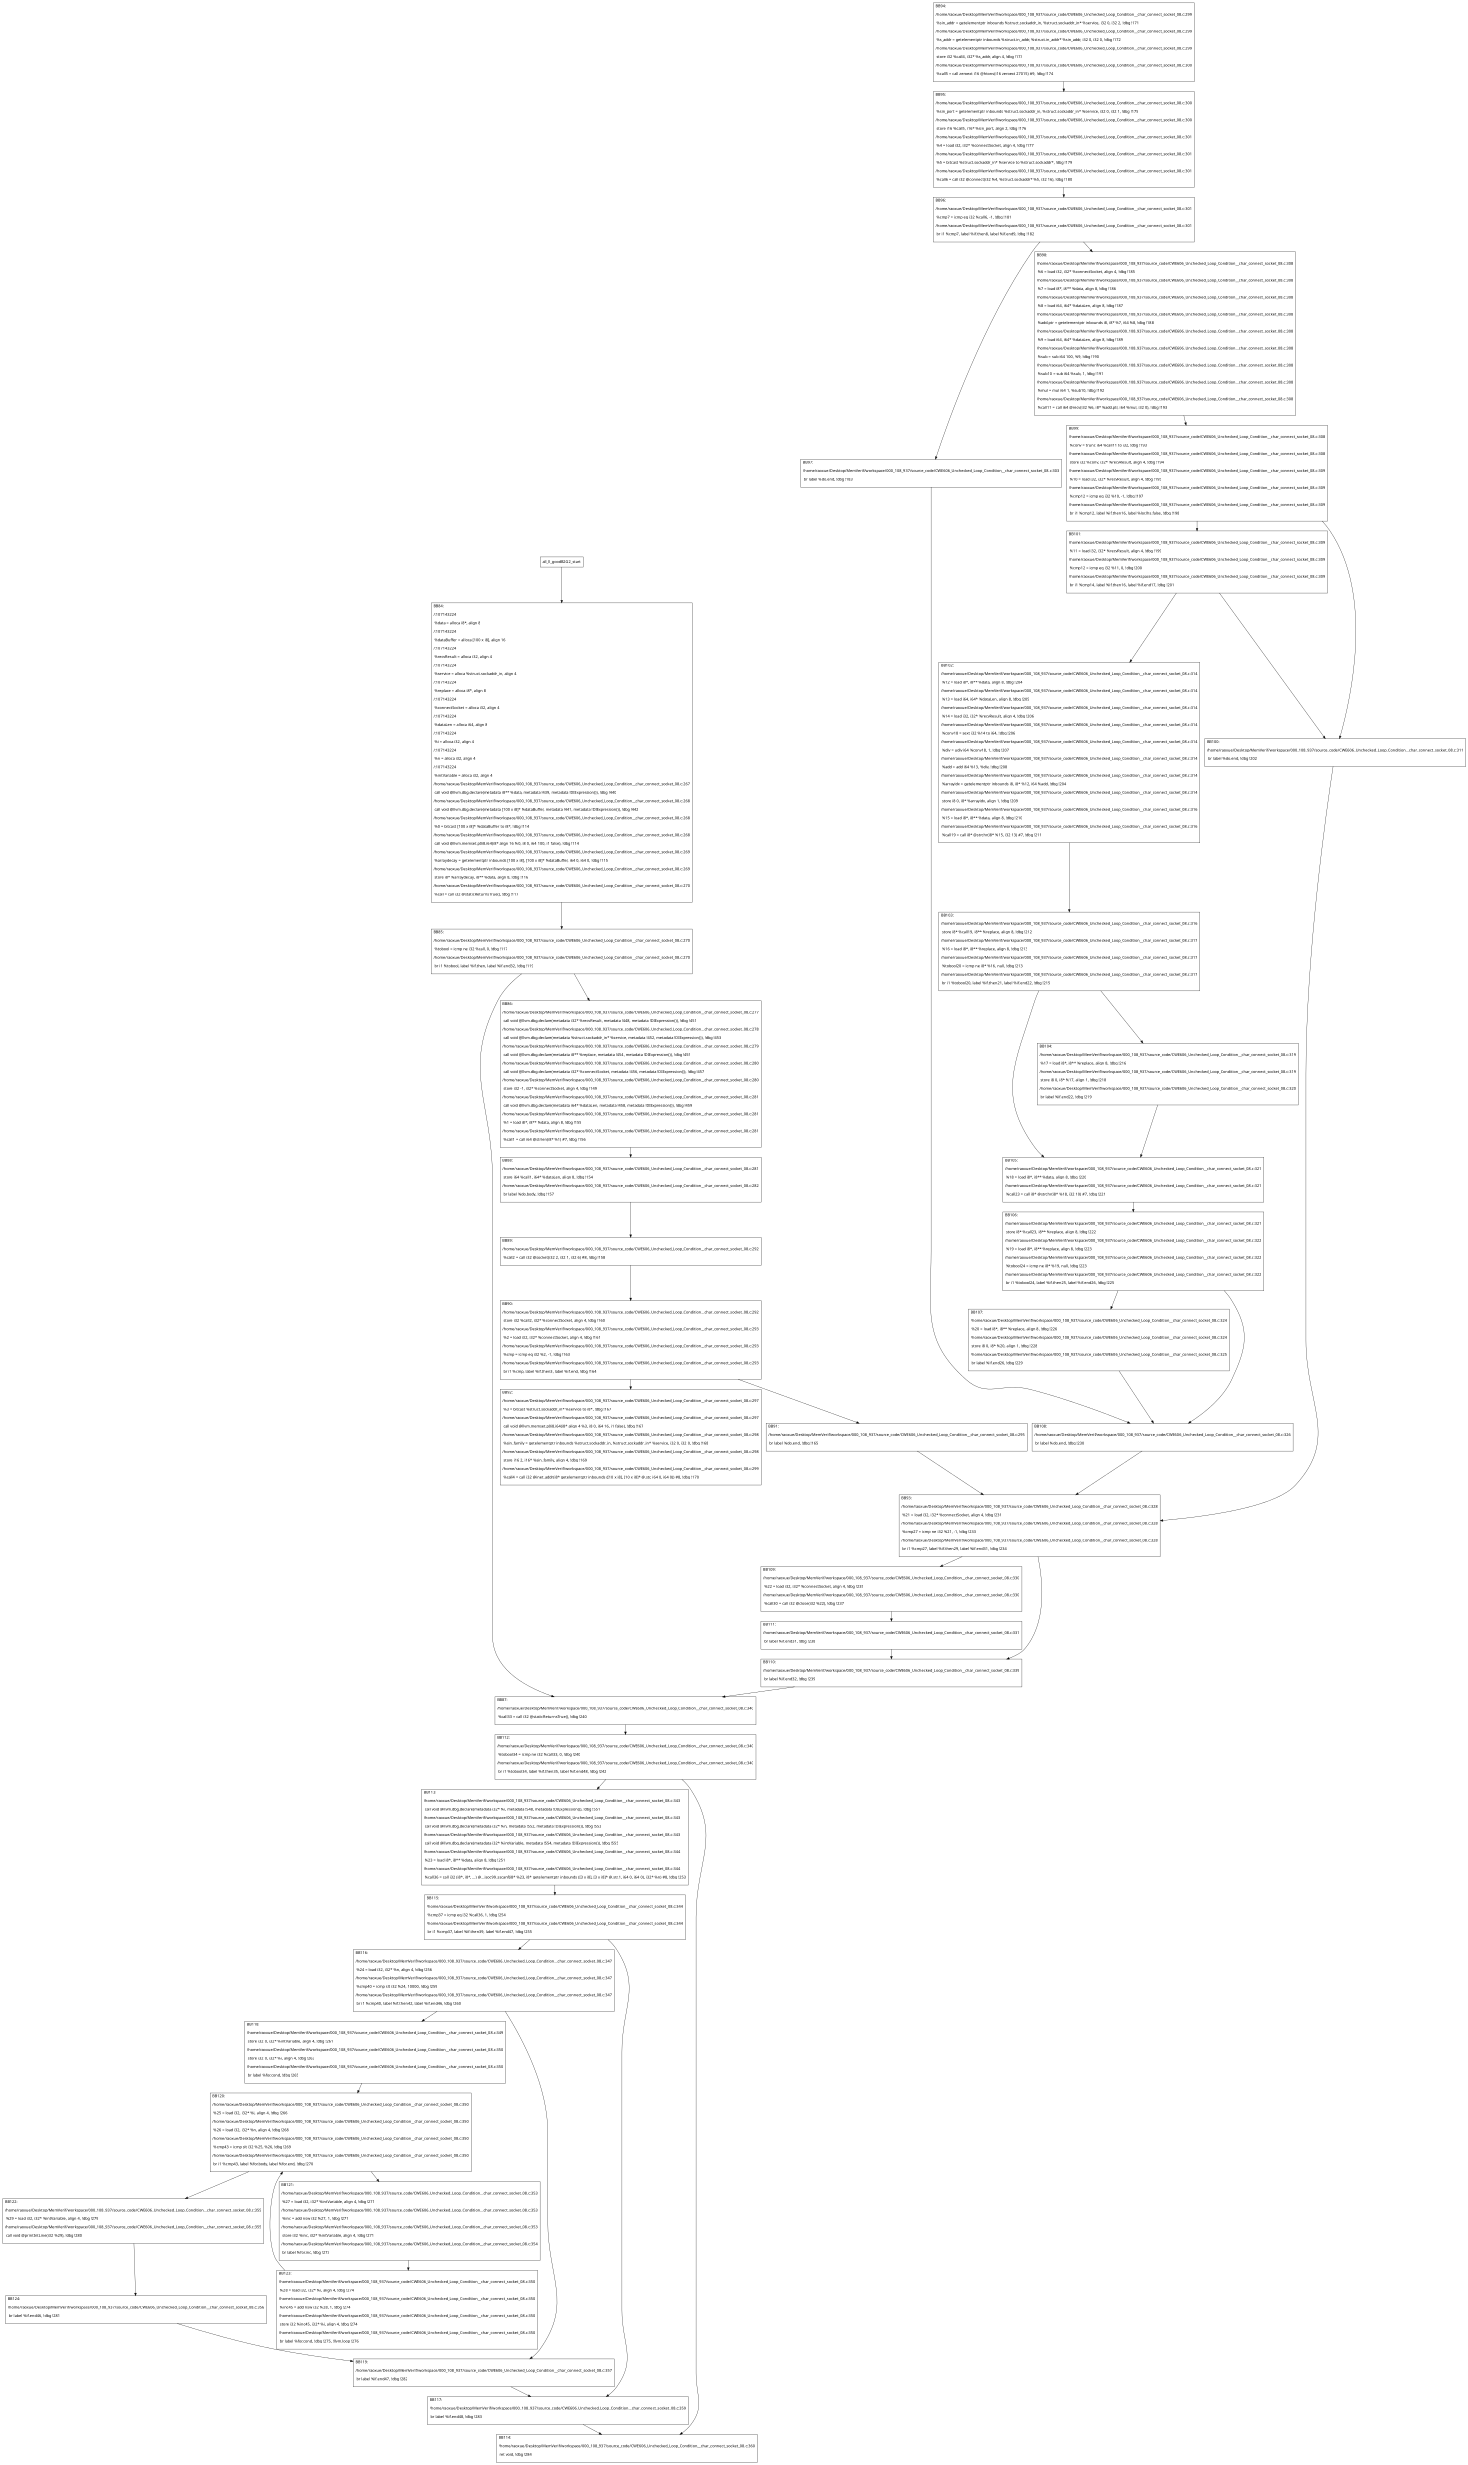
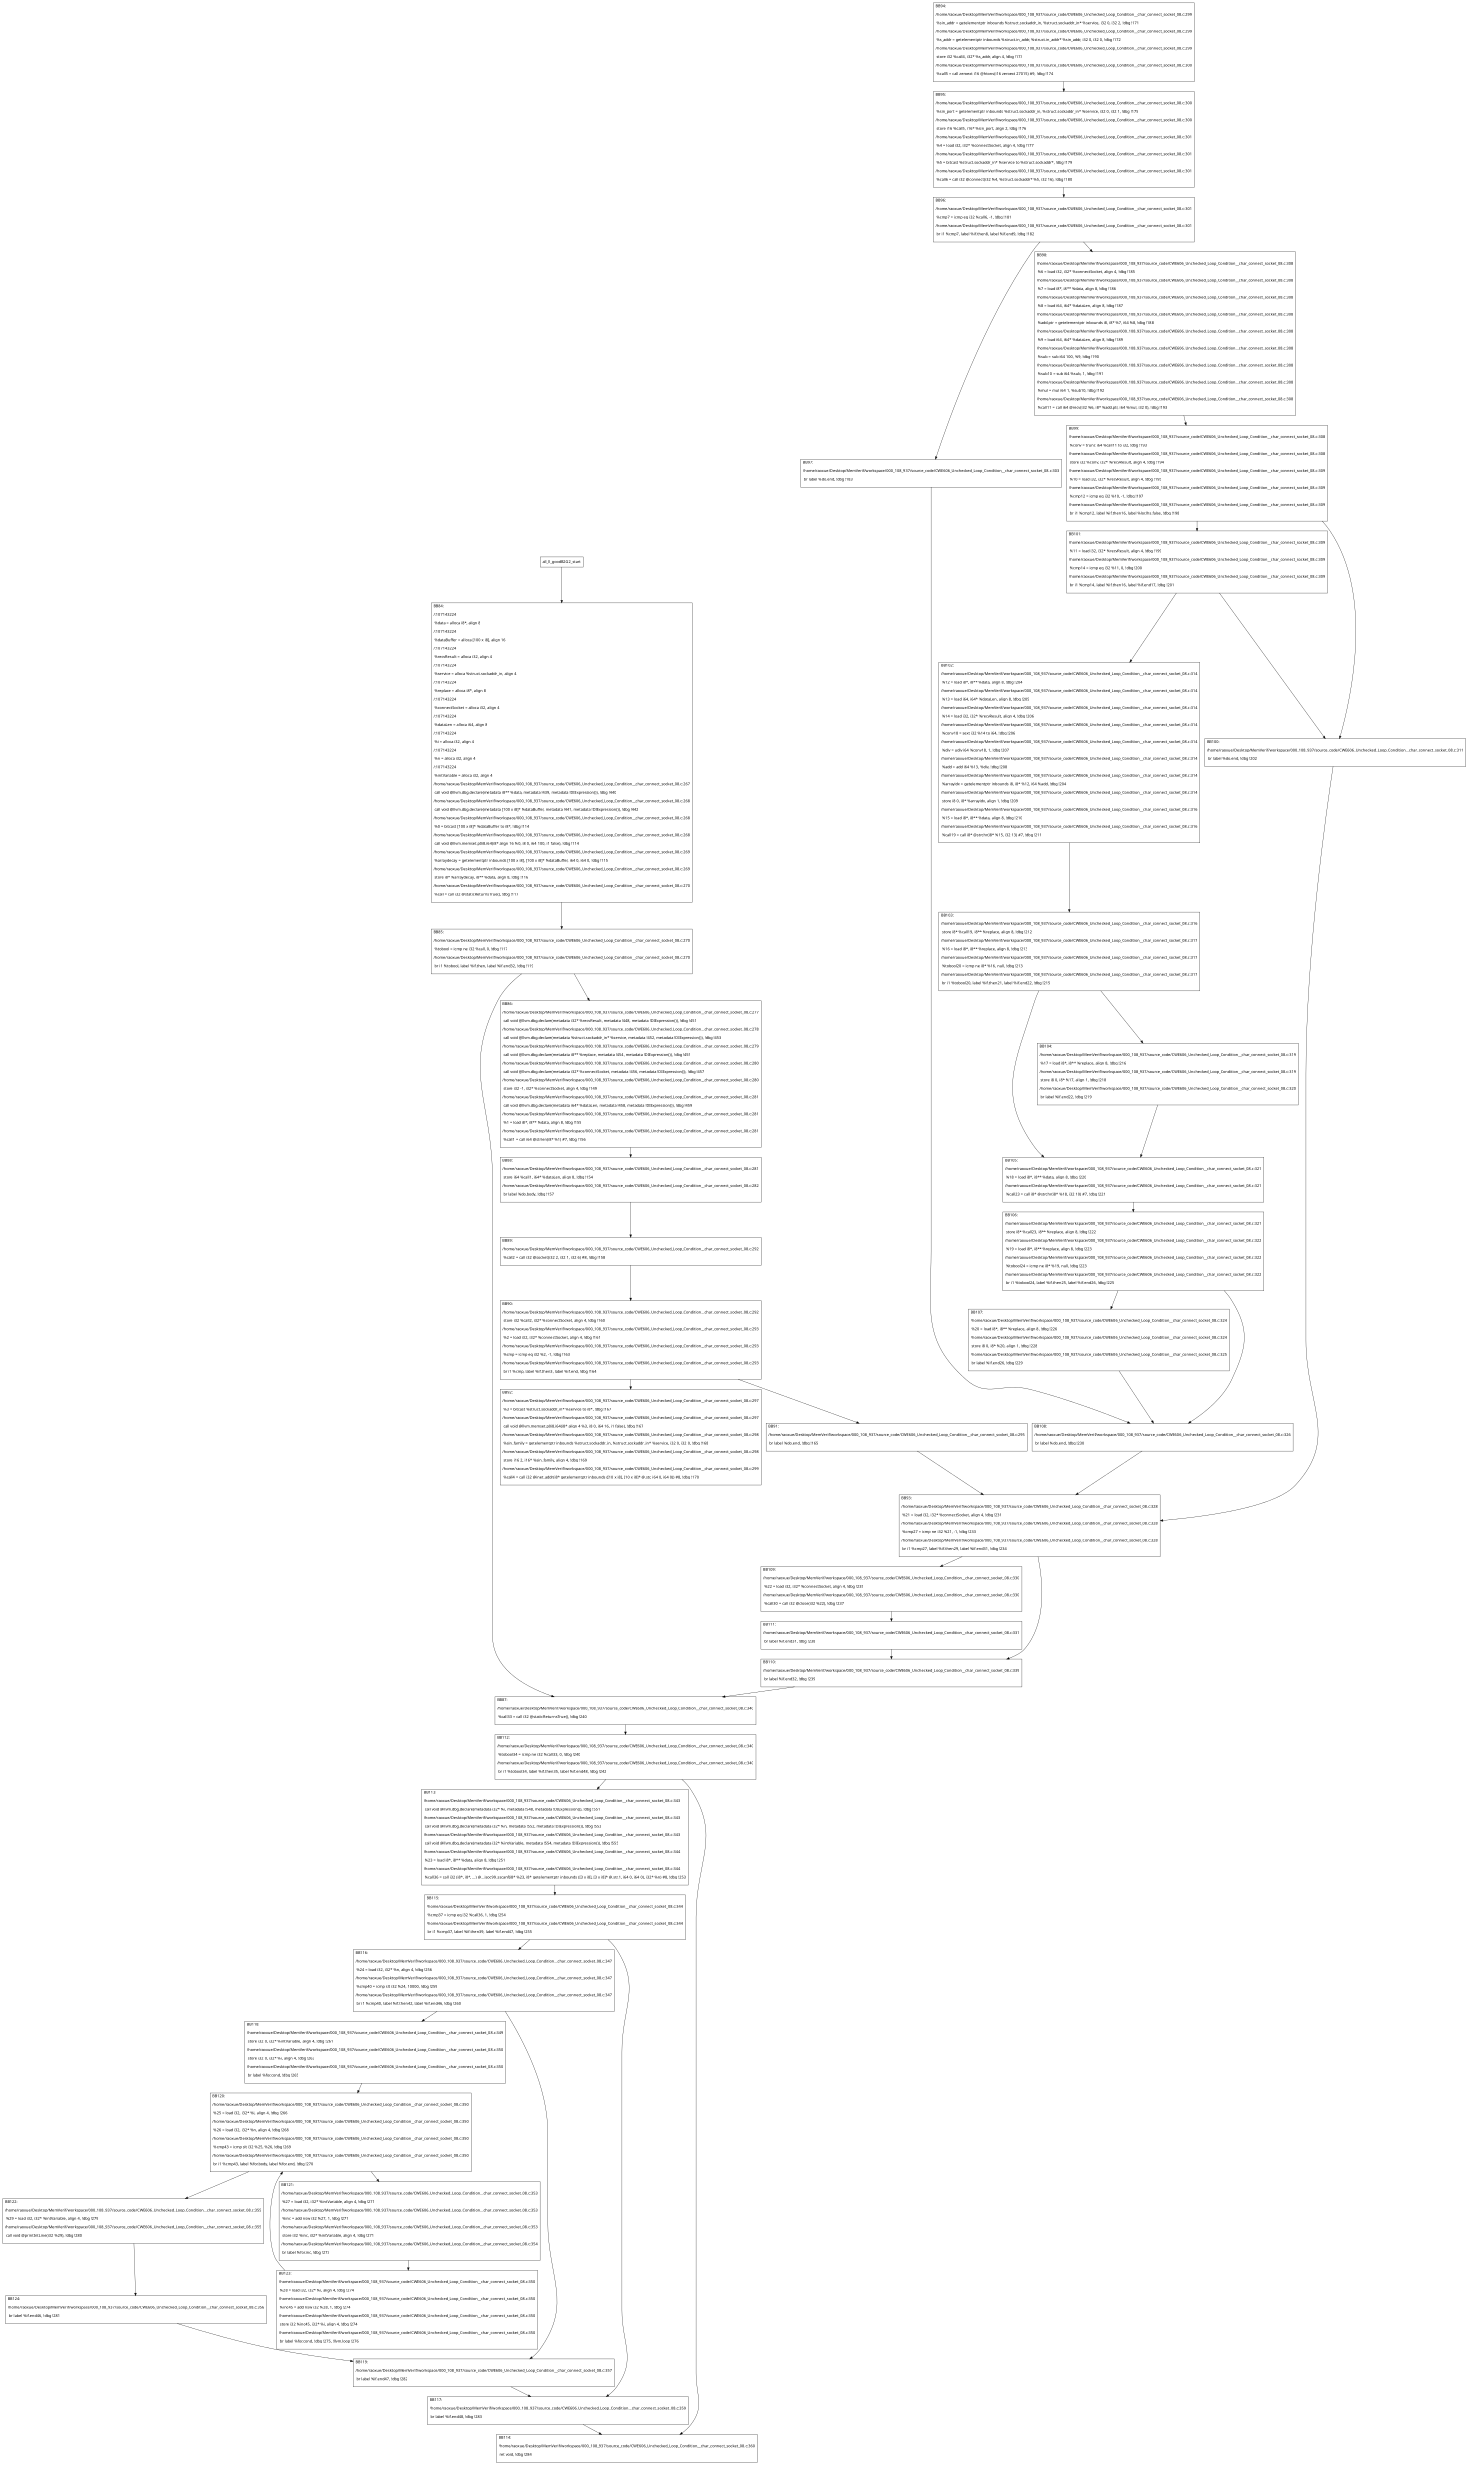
(1105, 568) -> (1105, 568)
